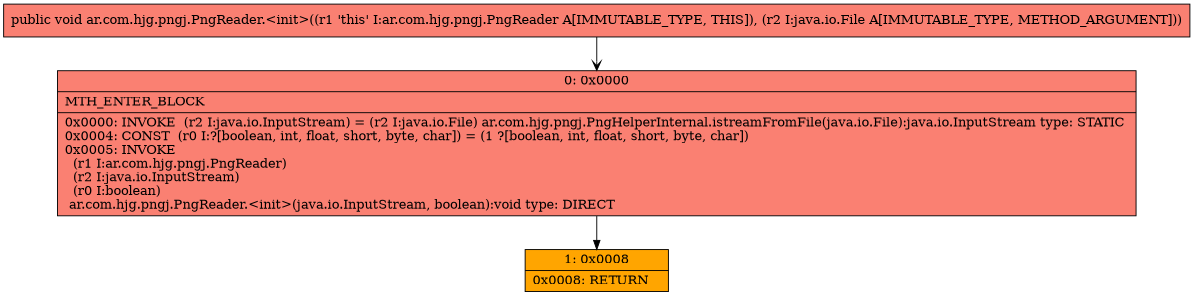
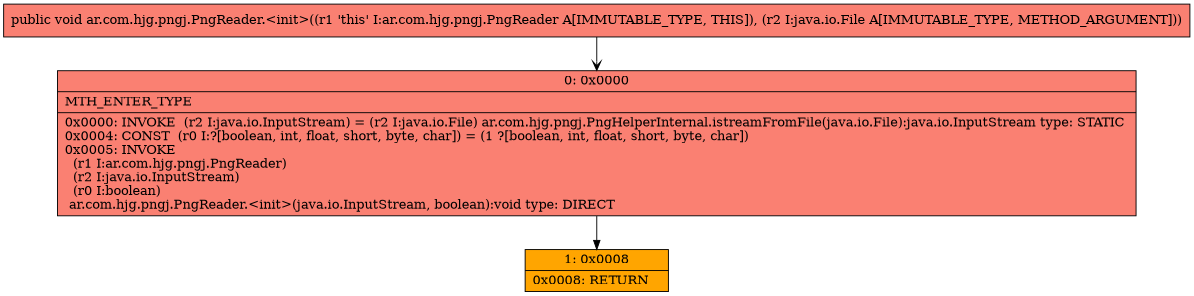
(135, 102) -> (129, 102)
